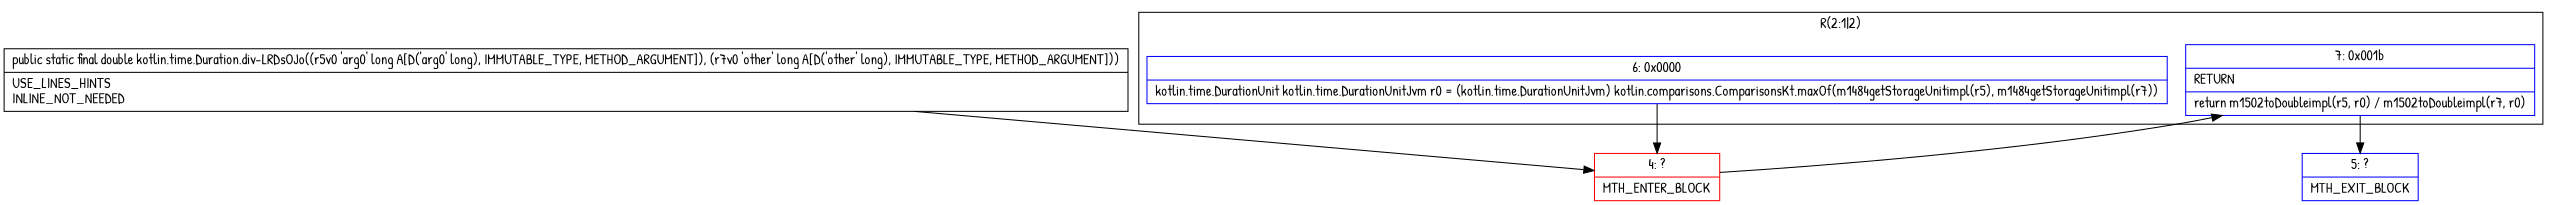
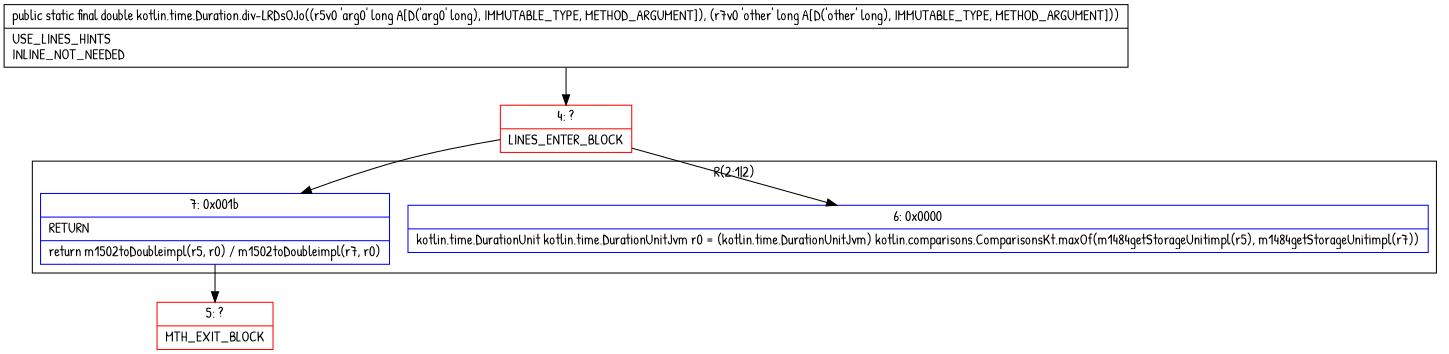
(1657, 118) -> (729, 175)
(2360, 177) -> (215, 326)
(1657, 188) -> (566, 140)
